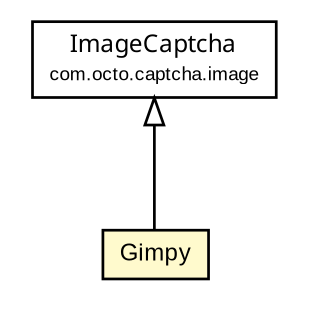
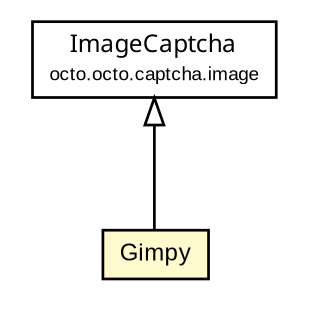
(154, 74) -> (154, 74)
